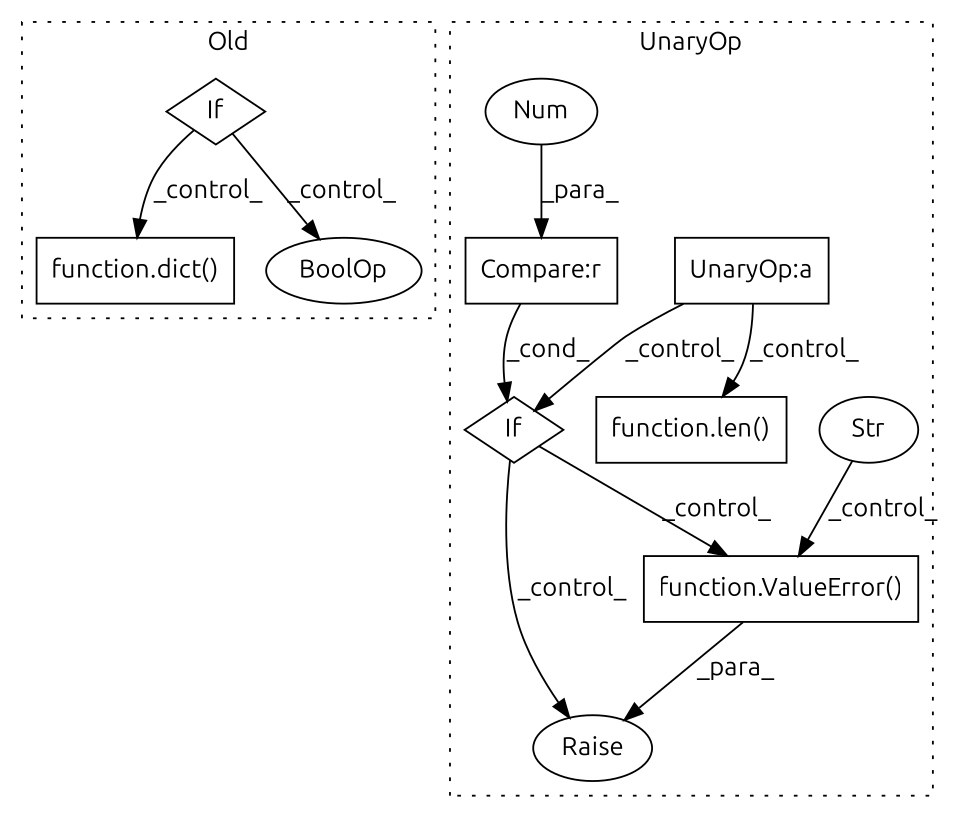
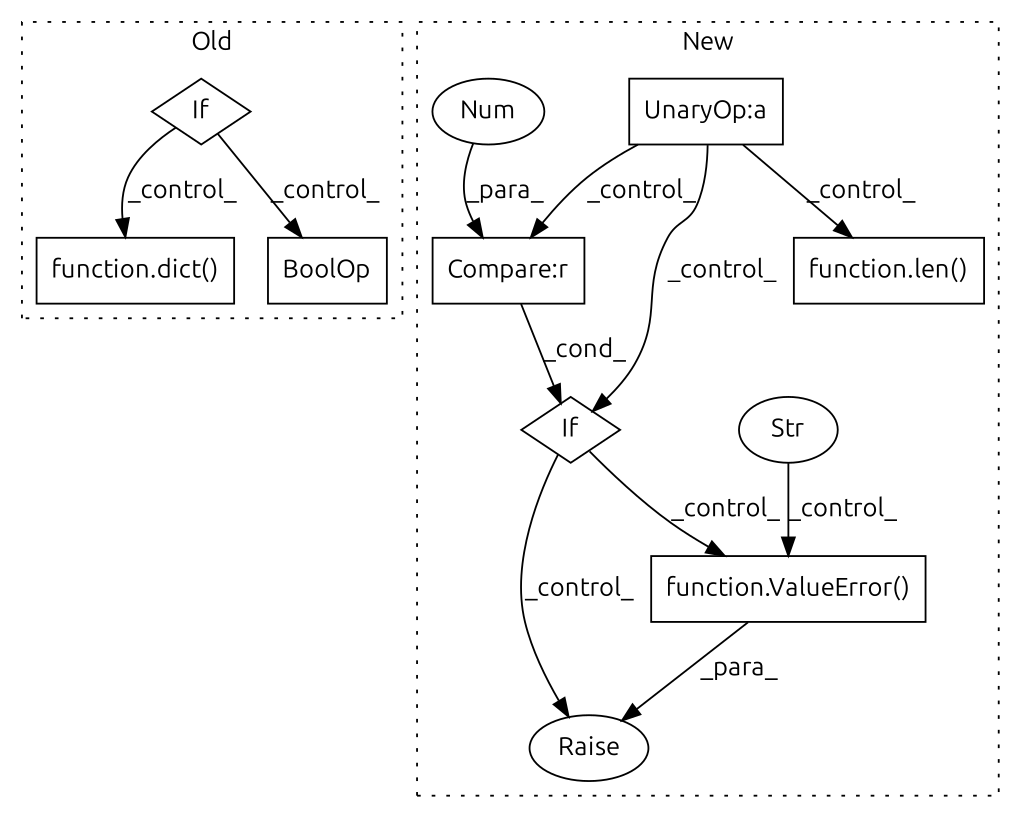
(691, 43) -> (708, 43)
none -> (586, 179)
(344, 271) -> (327, 271)
